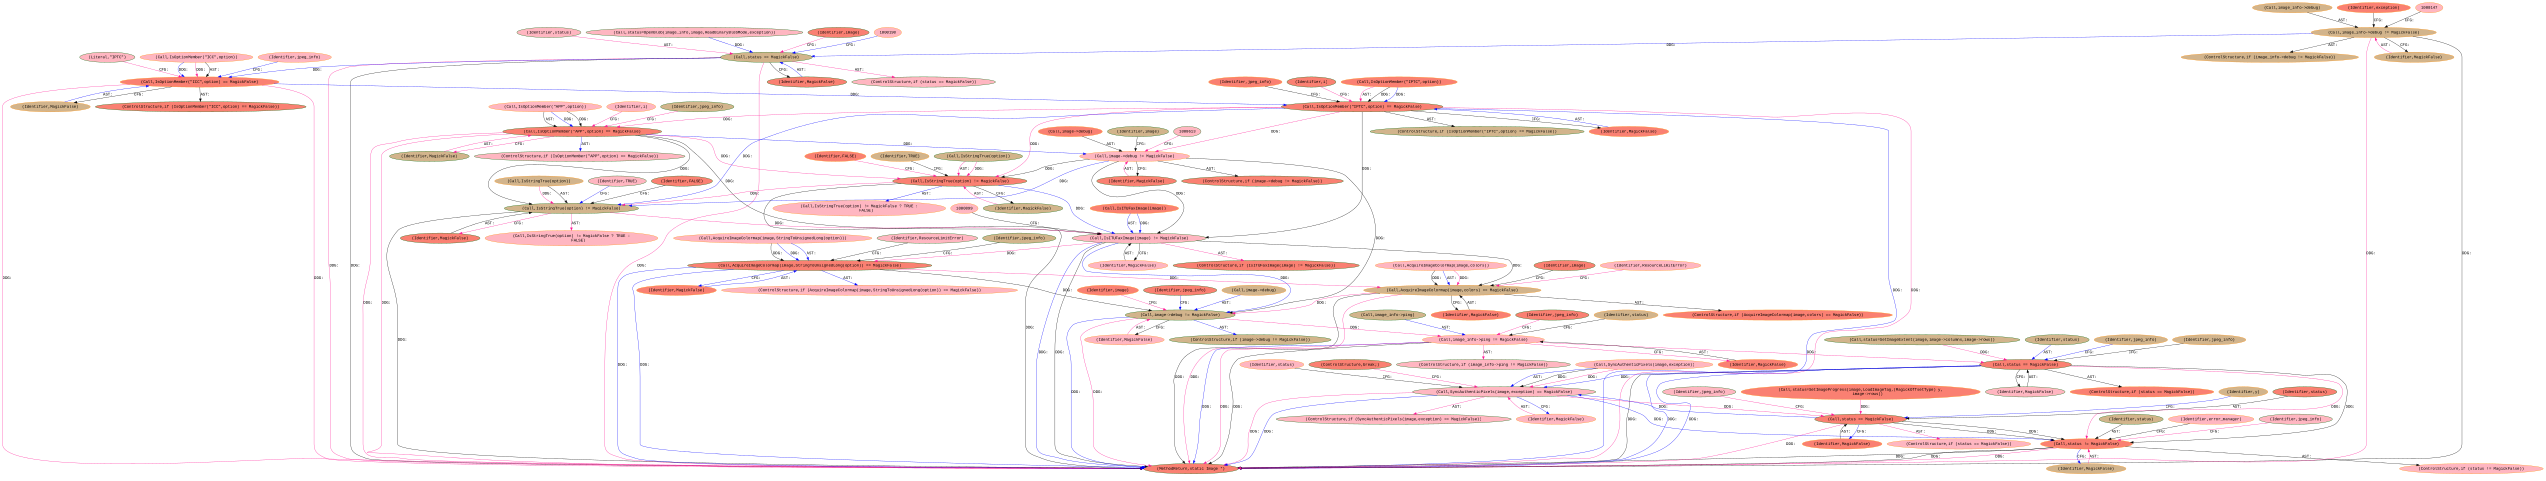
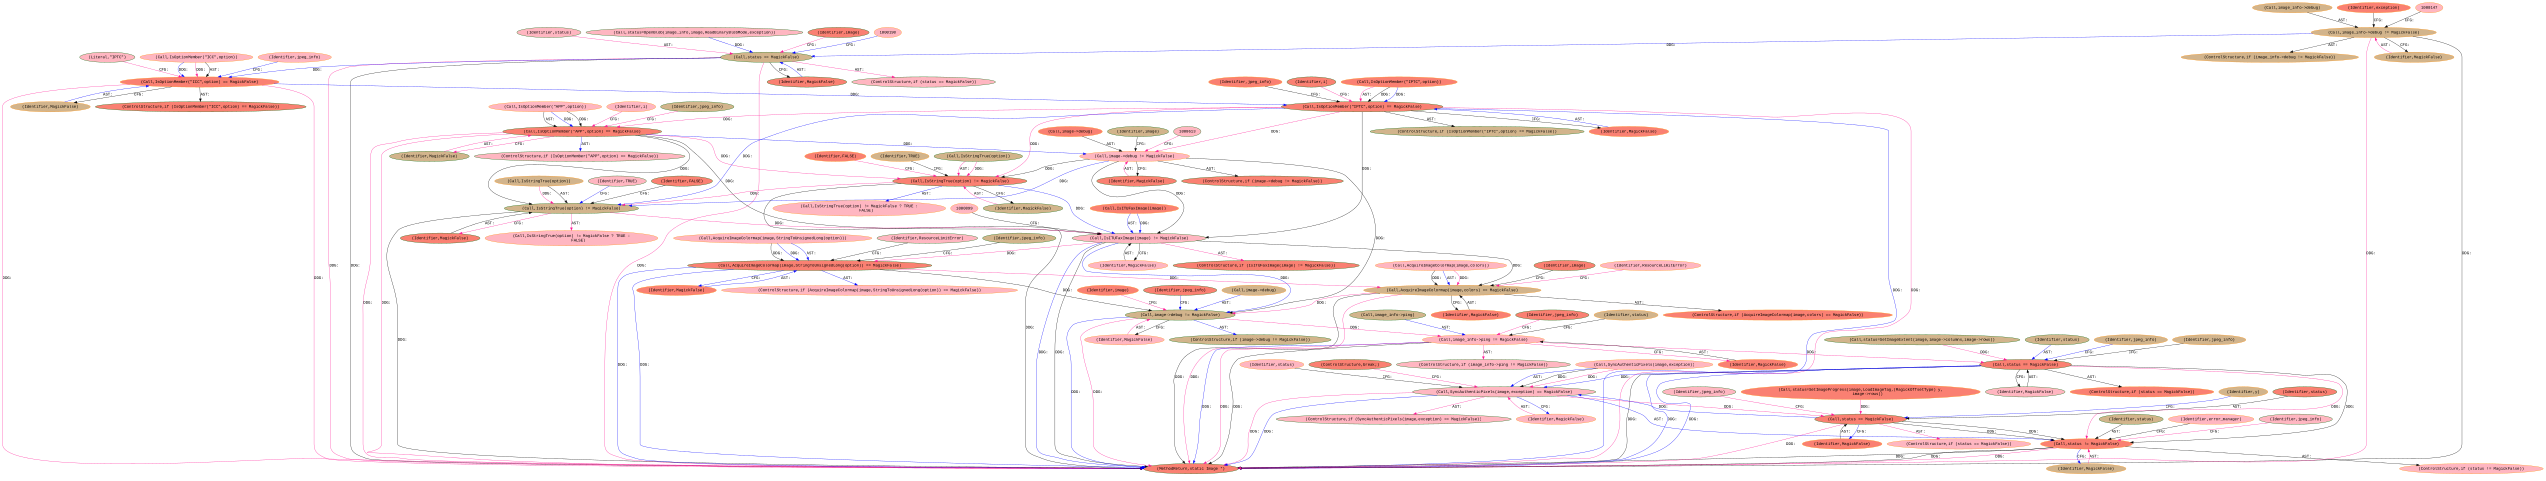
(1660, 419) -> (1660, 419)
